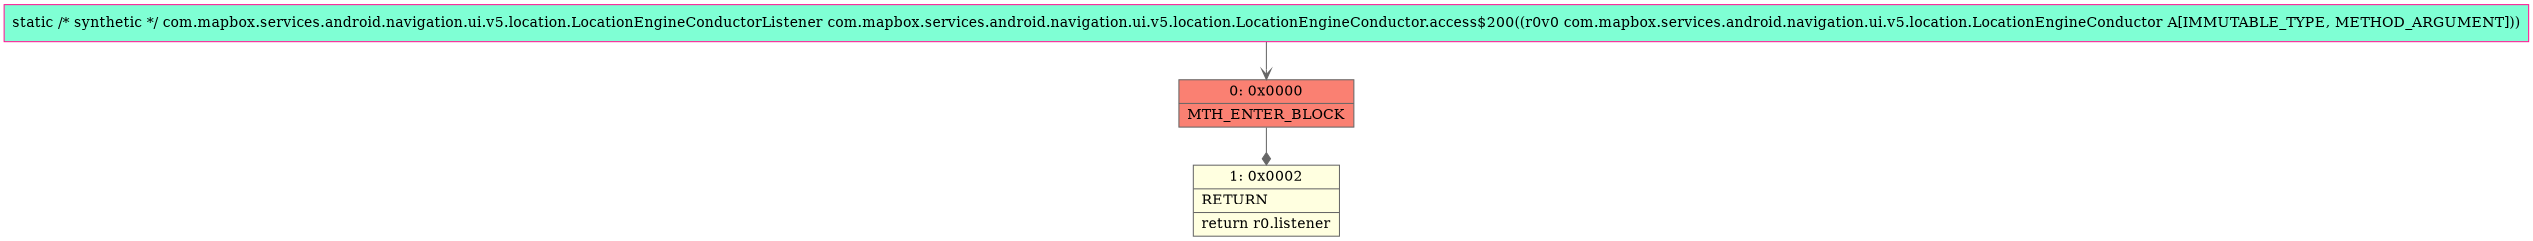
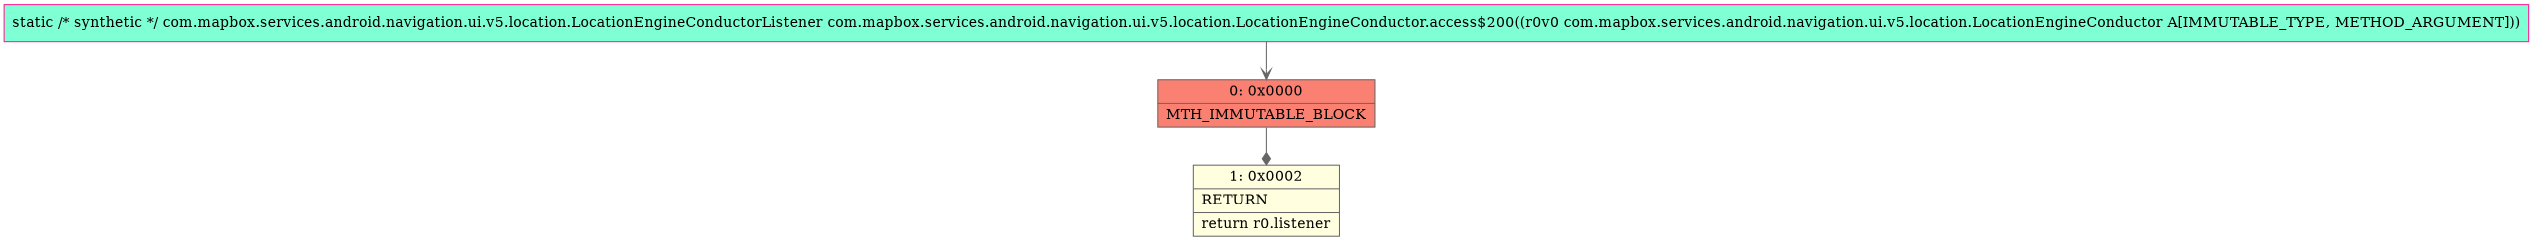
(1266, 115) -> (1266, 115)
